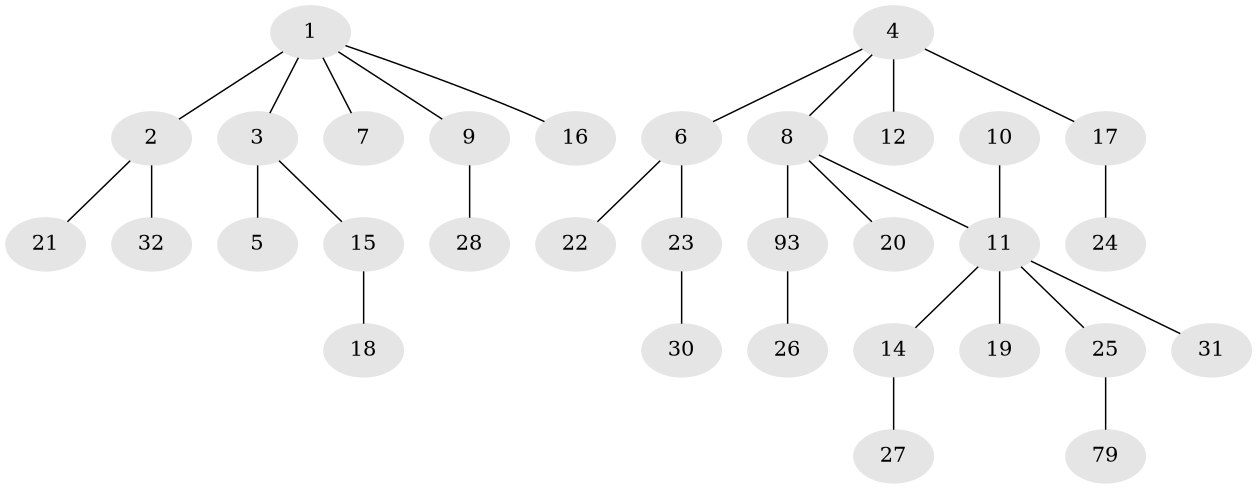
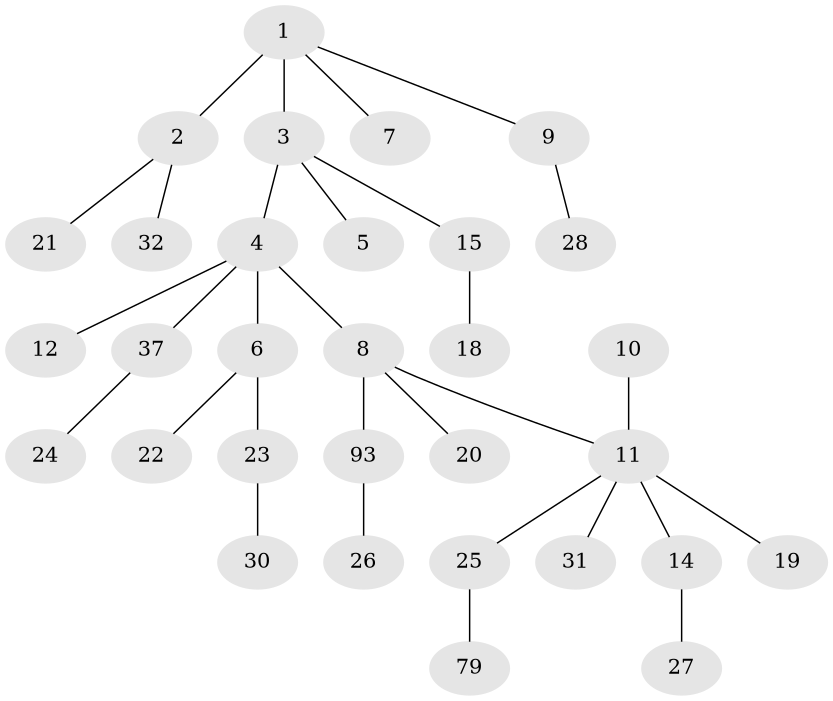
(576, 138) -> none
(1106, 138) -> (152, 350)
none -> (271, 192)
